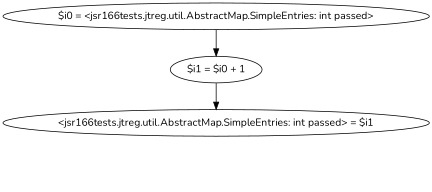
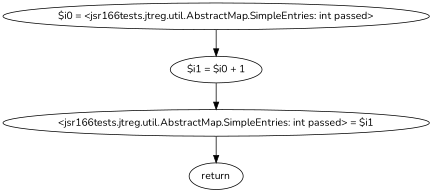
none -> (216, 176)
